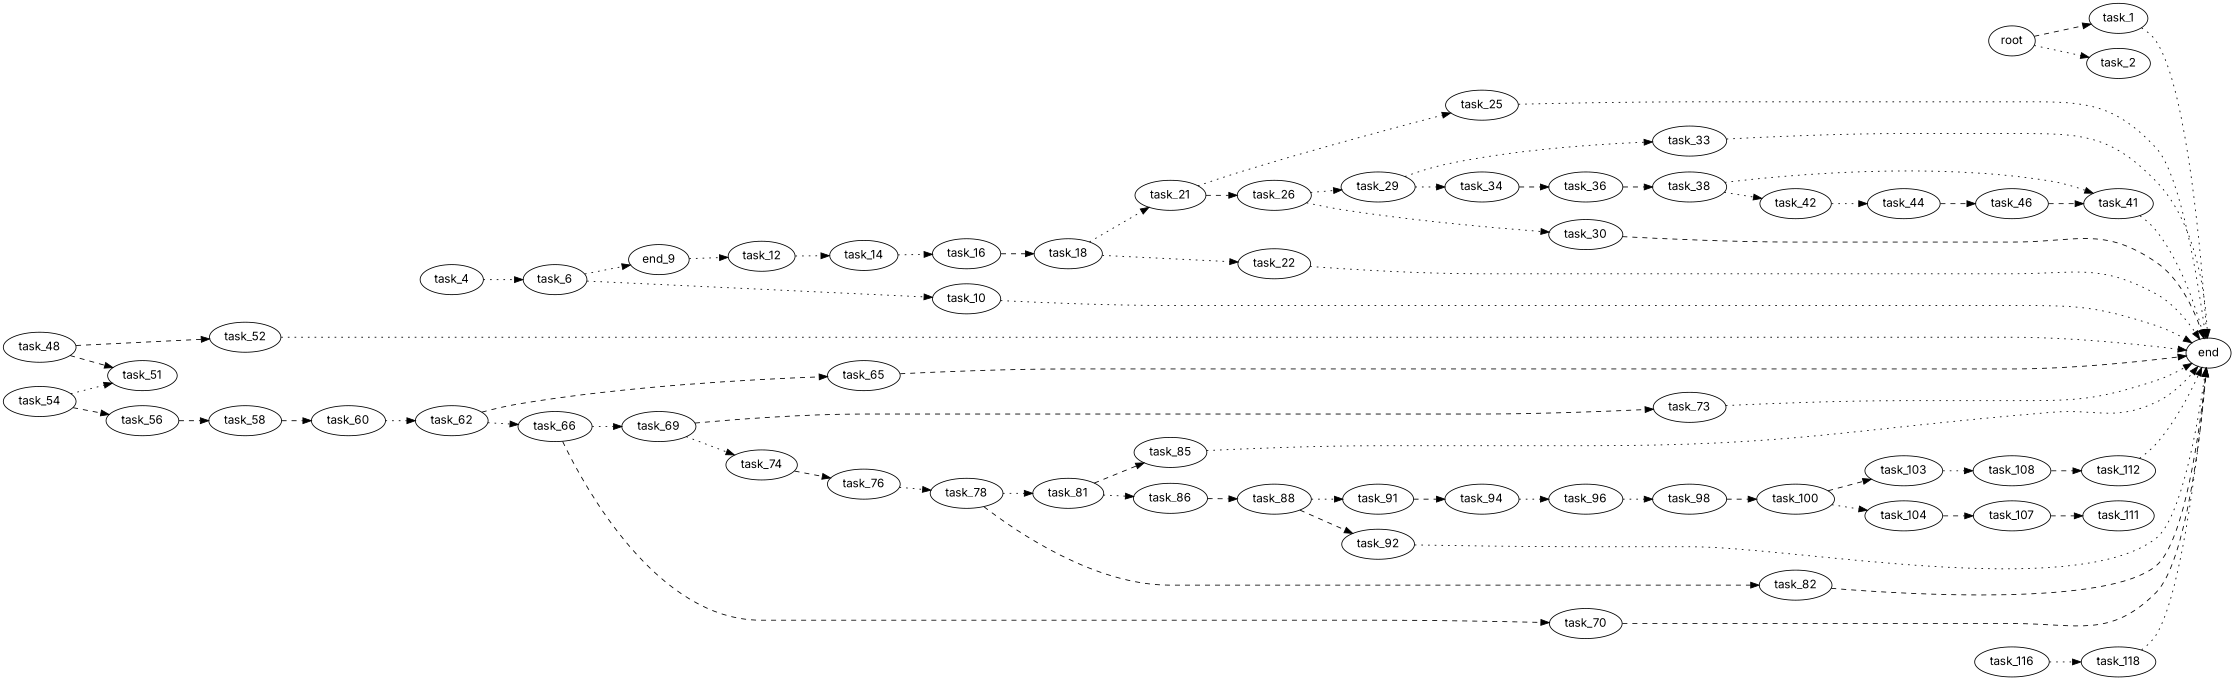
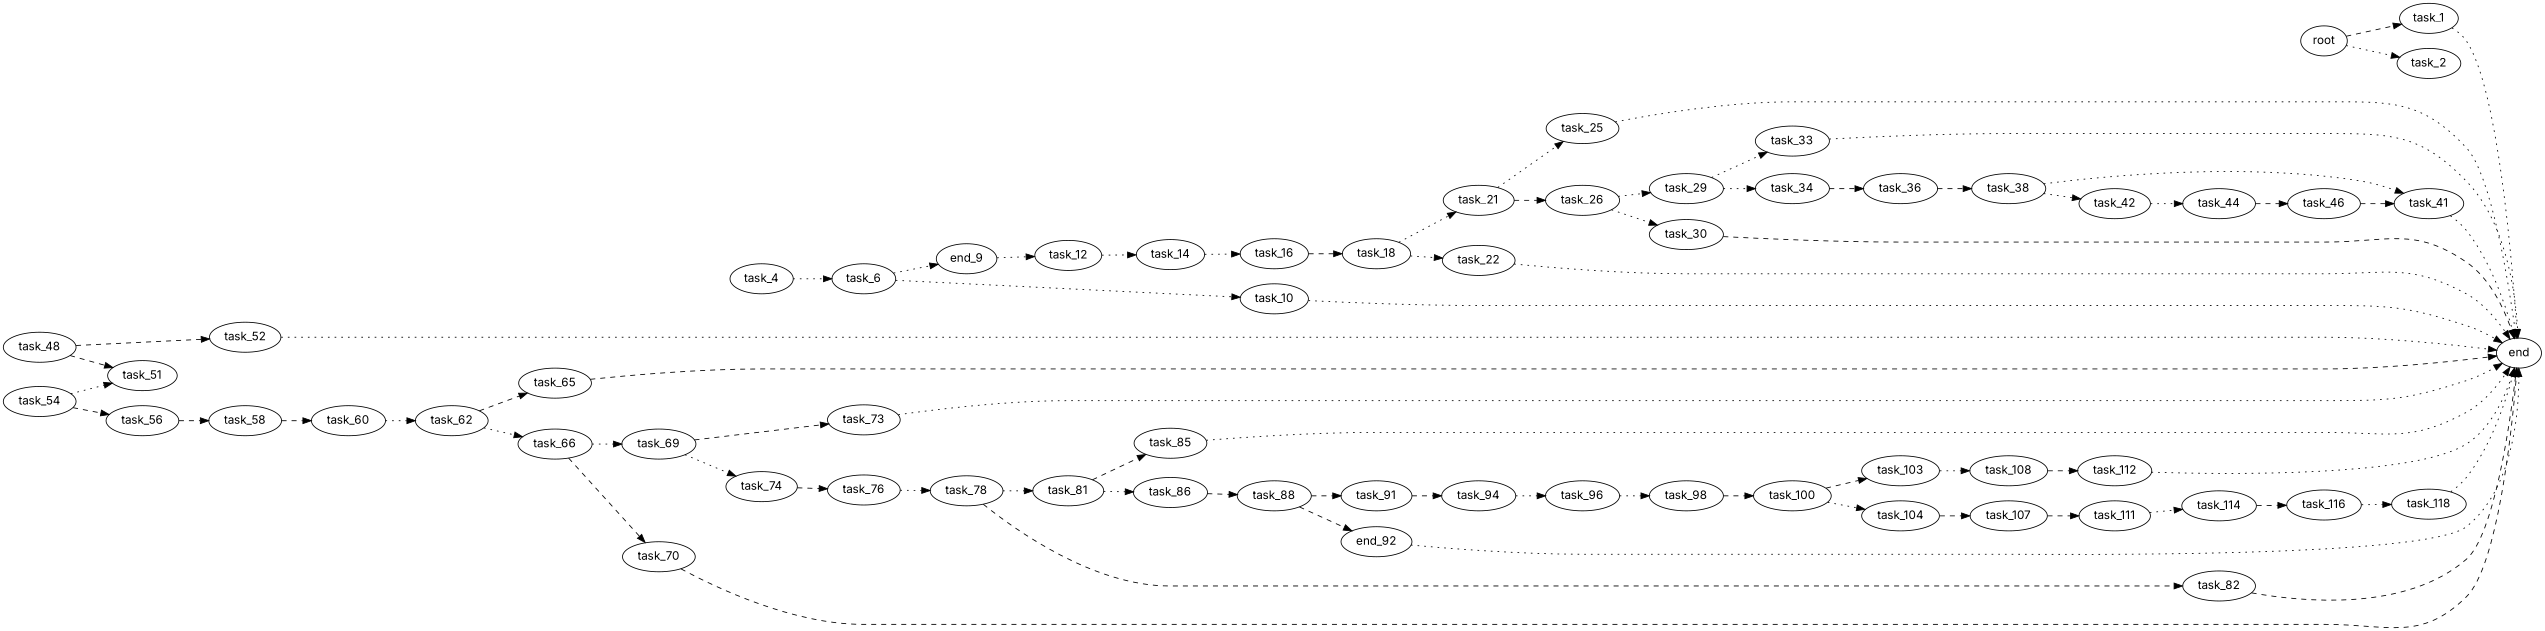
(1323, 499) -> (1322, 496)
none -> (2219, 506)
(1378, 544) -> (1376, 542)
